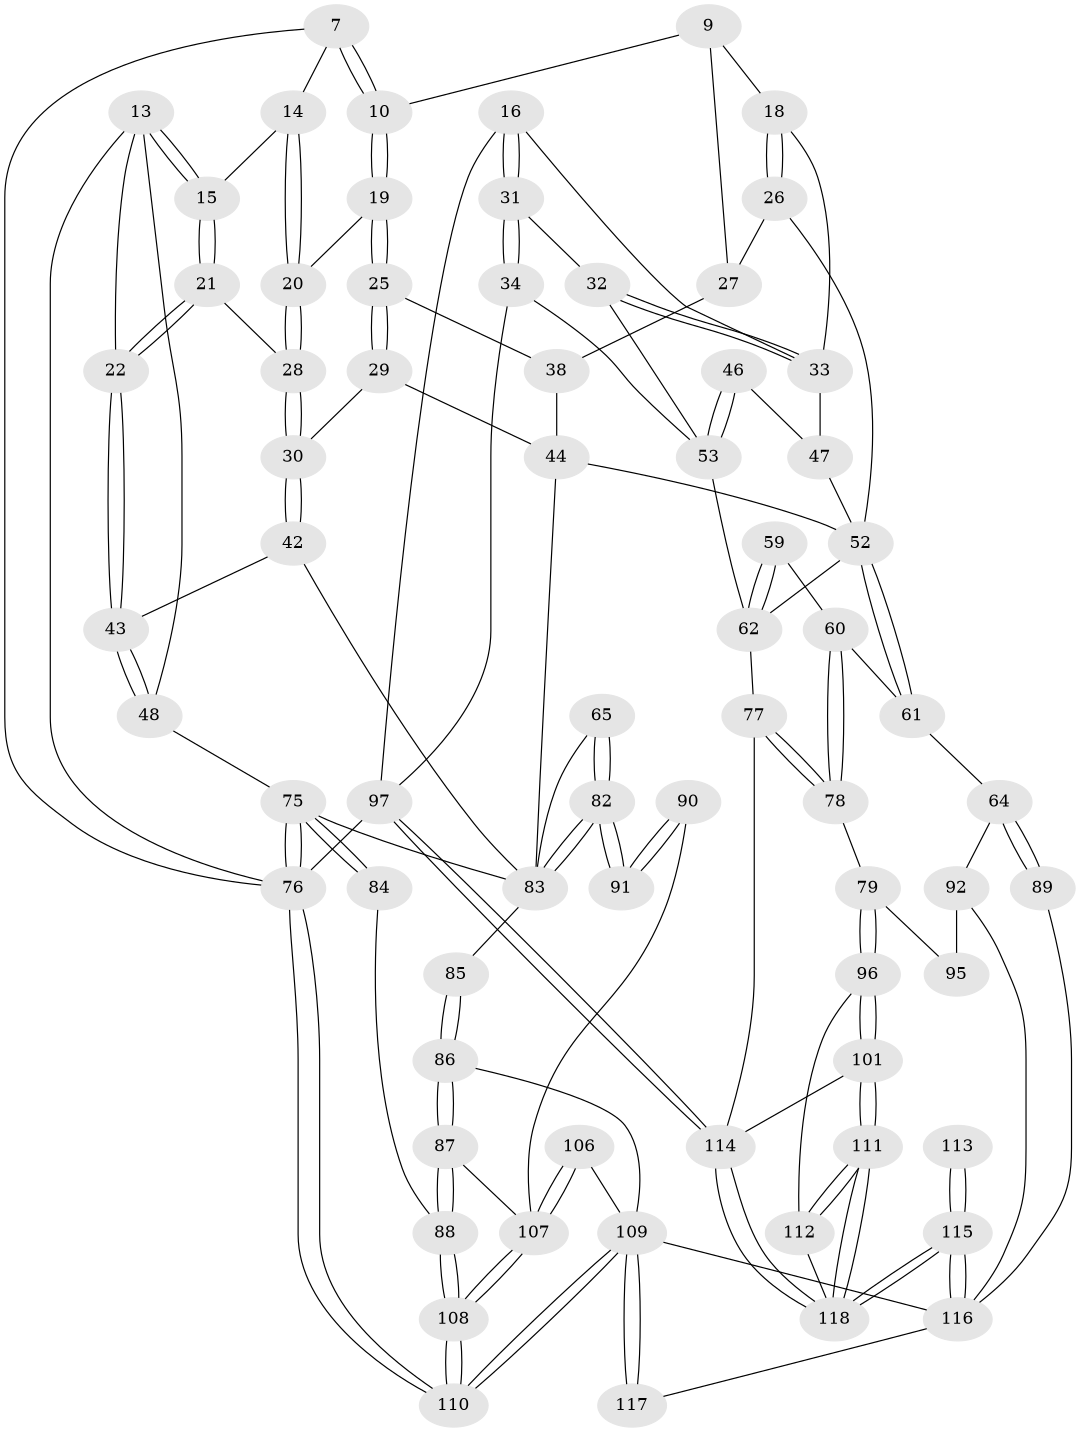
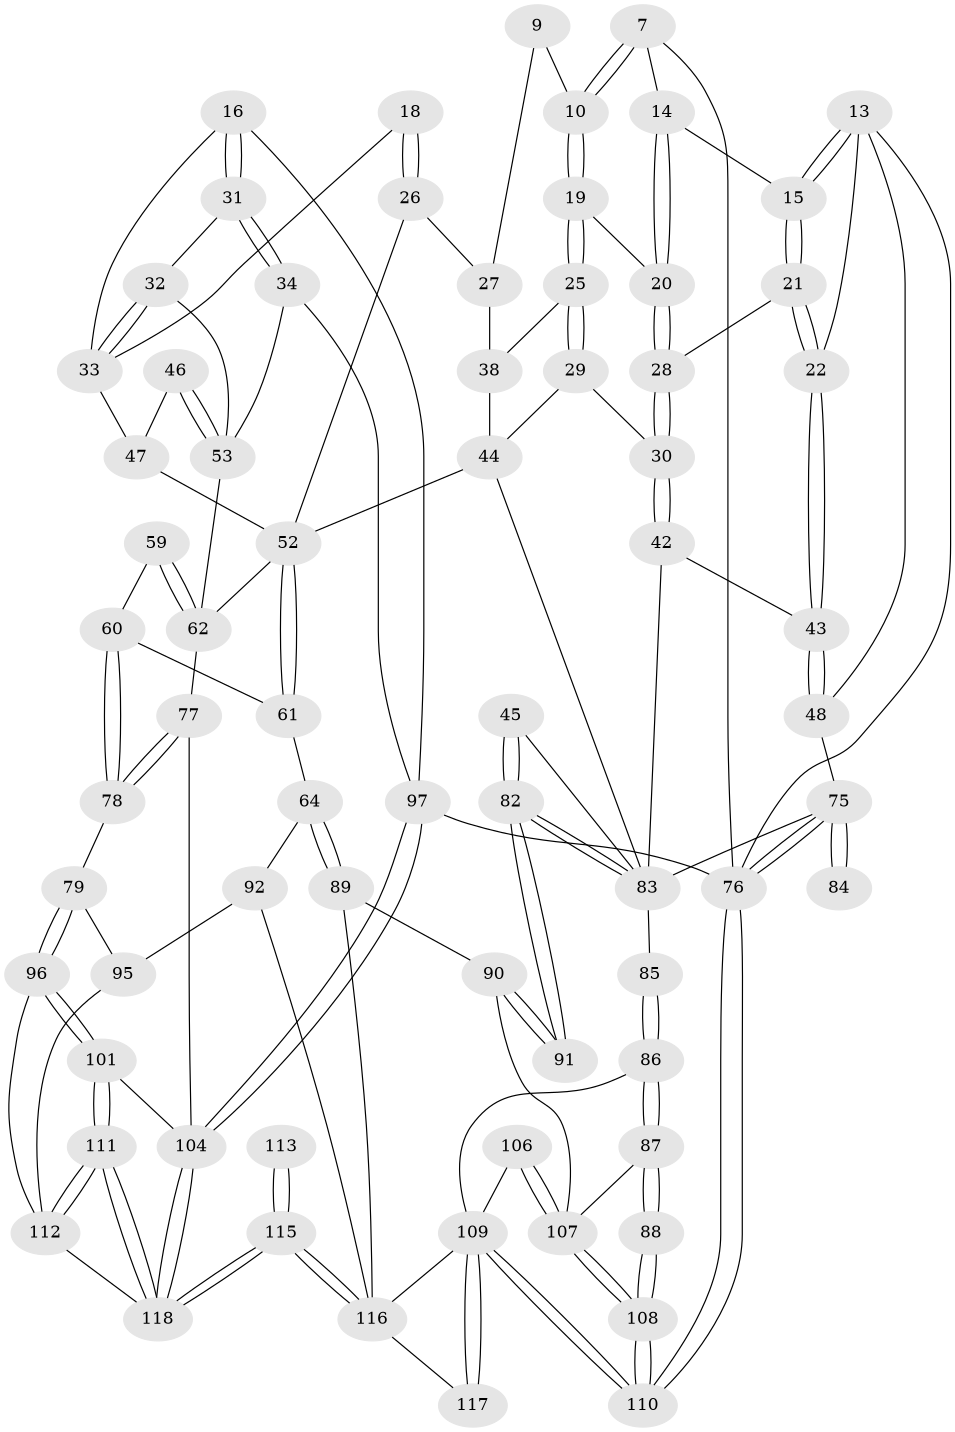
(742, 69) -> none
(602, 716) -> (511, 716)
none -> (418, 931)
(380, 1067) -> none
none -> (41, 1091)
(721, 1147) -> (192, 1147)
